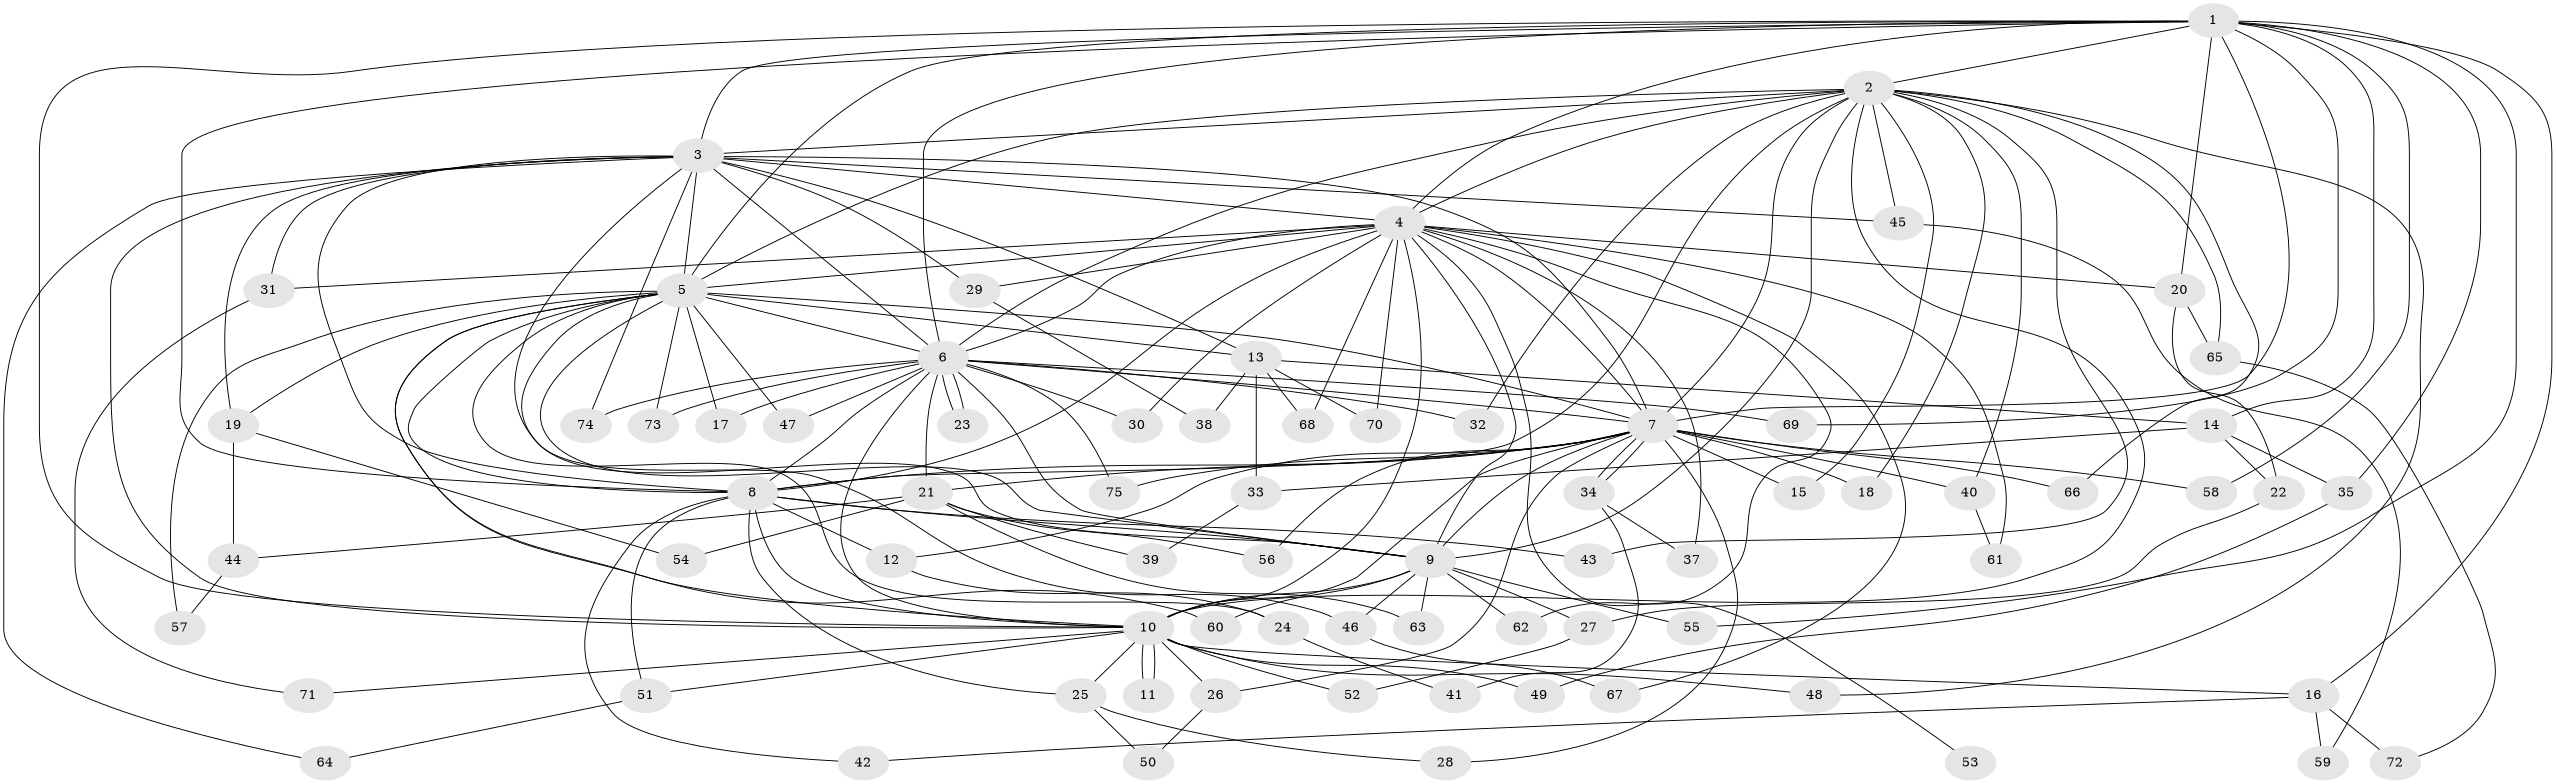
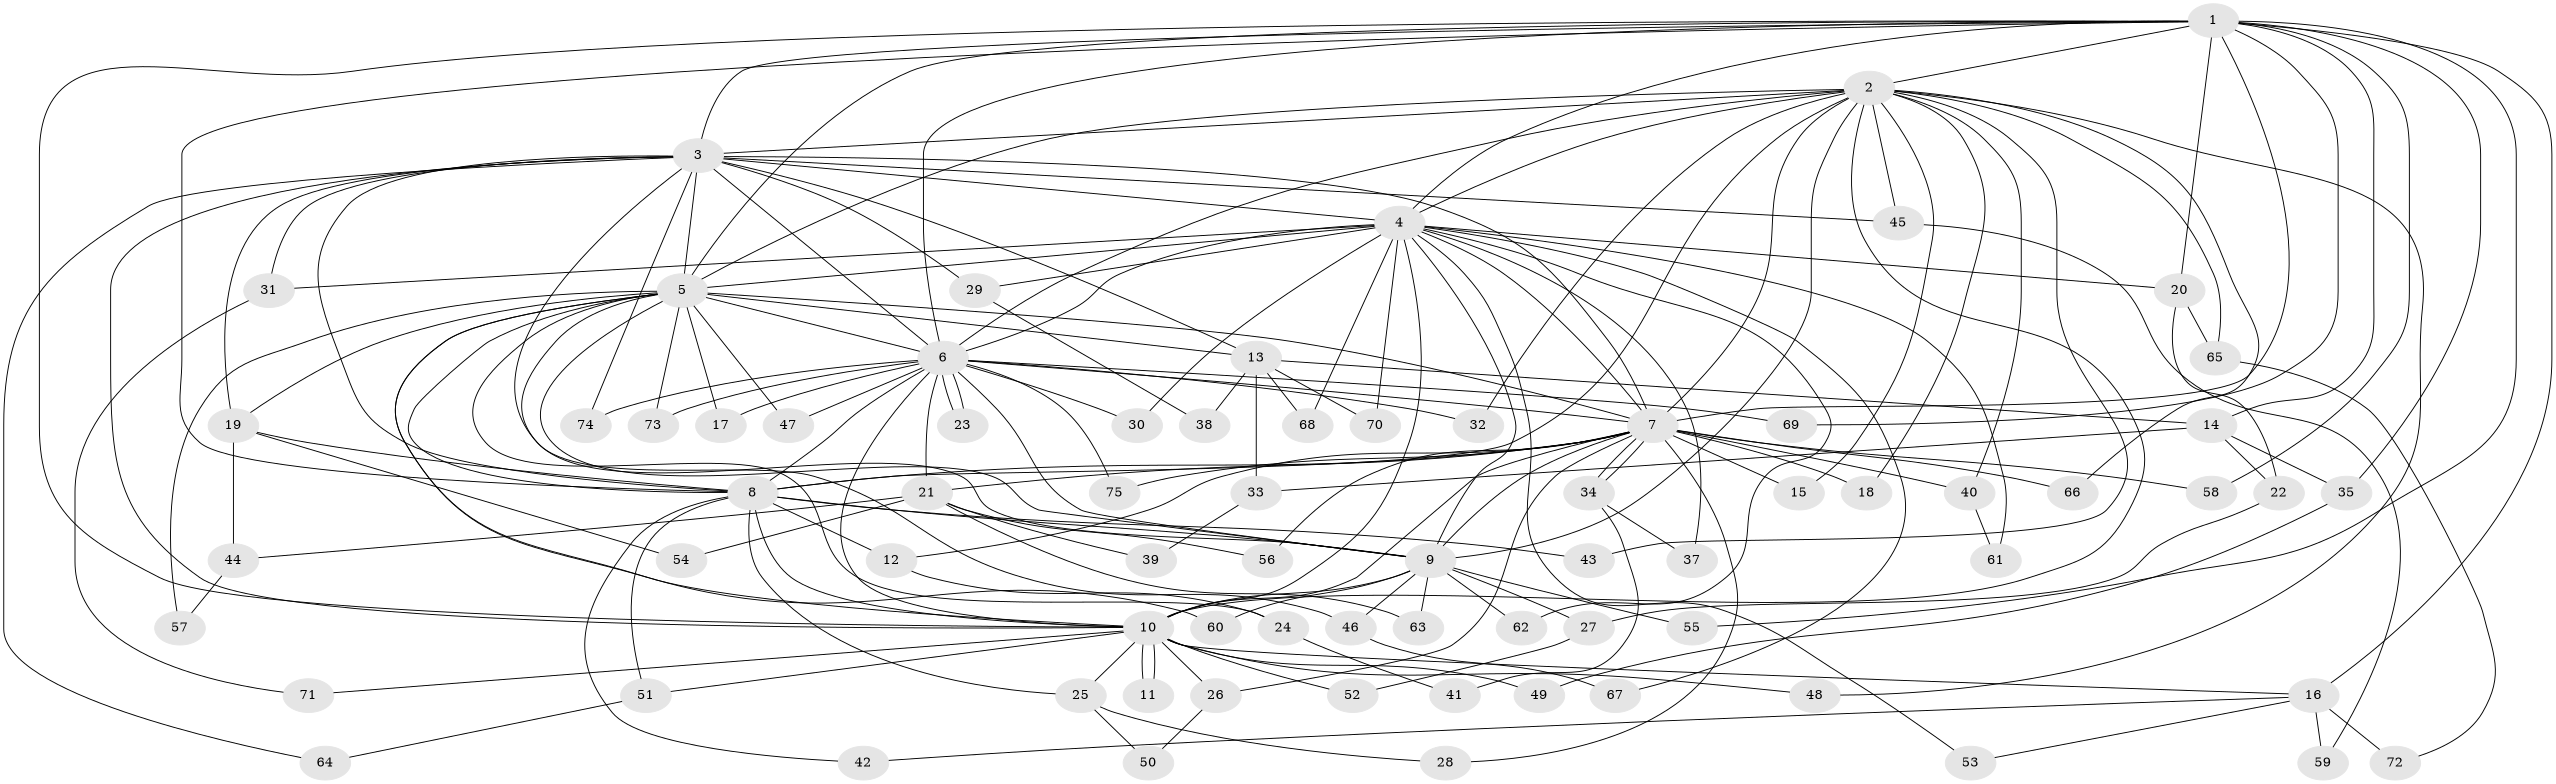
(1091, 392) -> (397, 456)
none -> (2142, 729)
